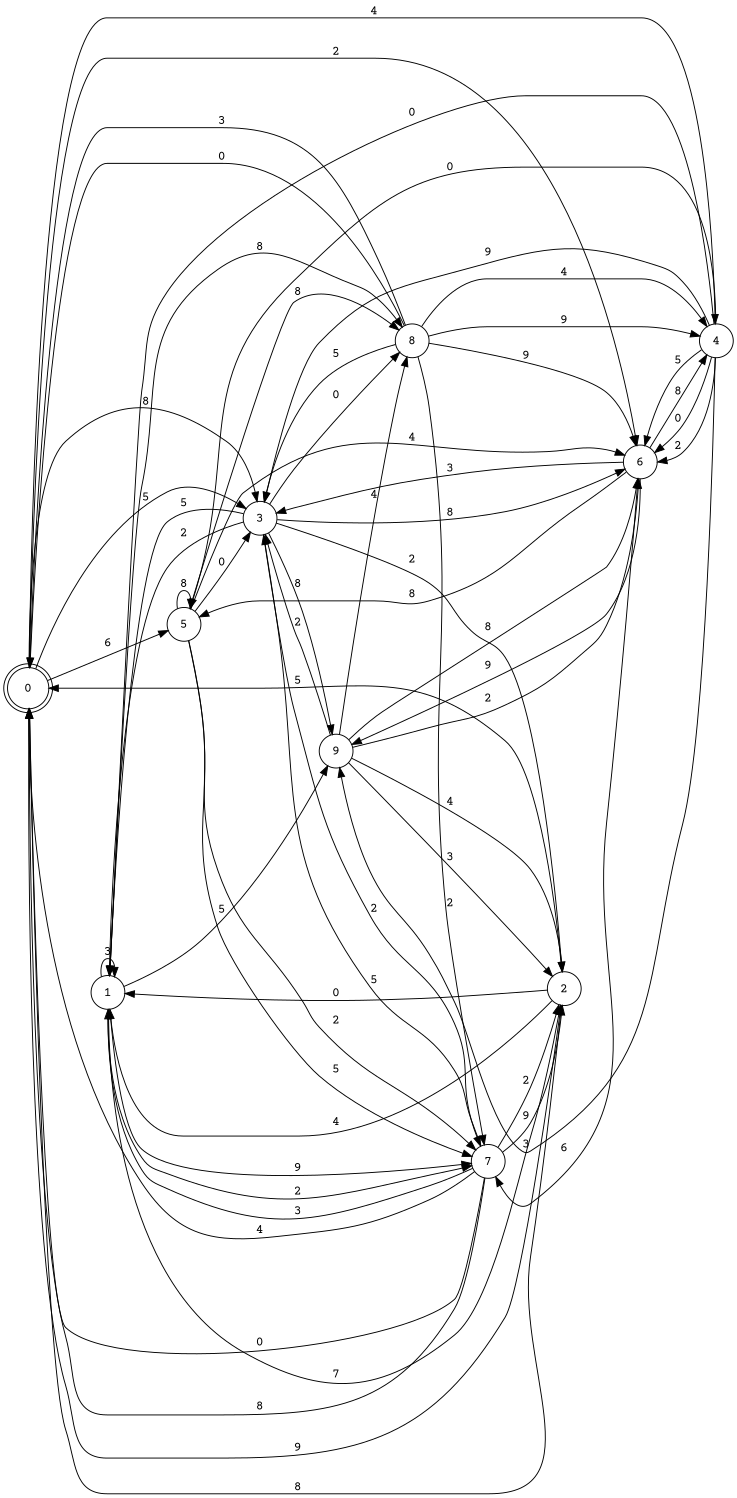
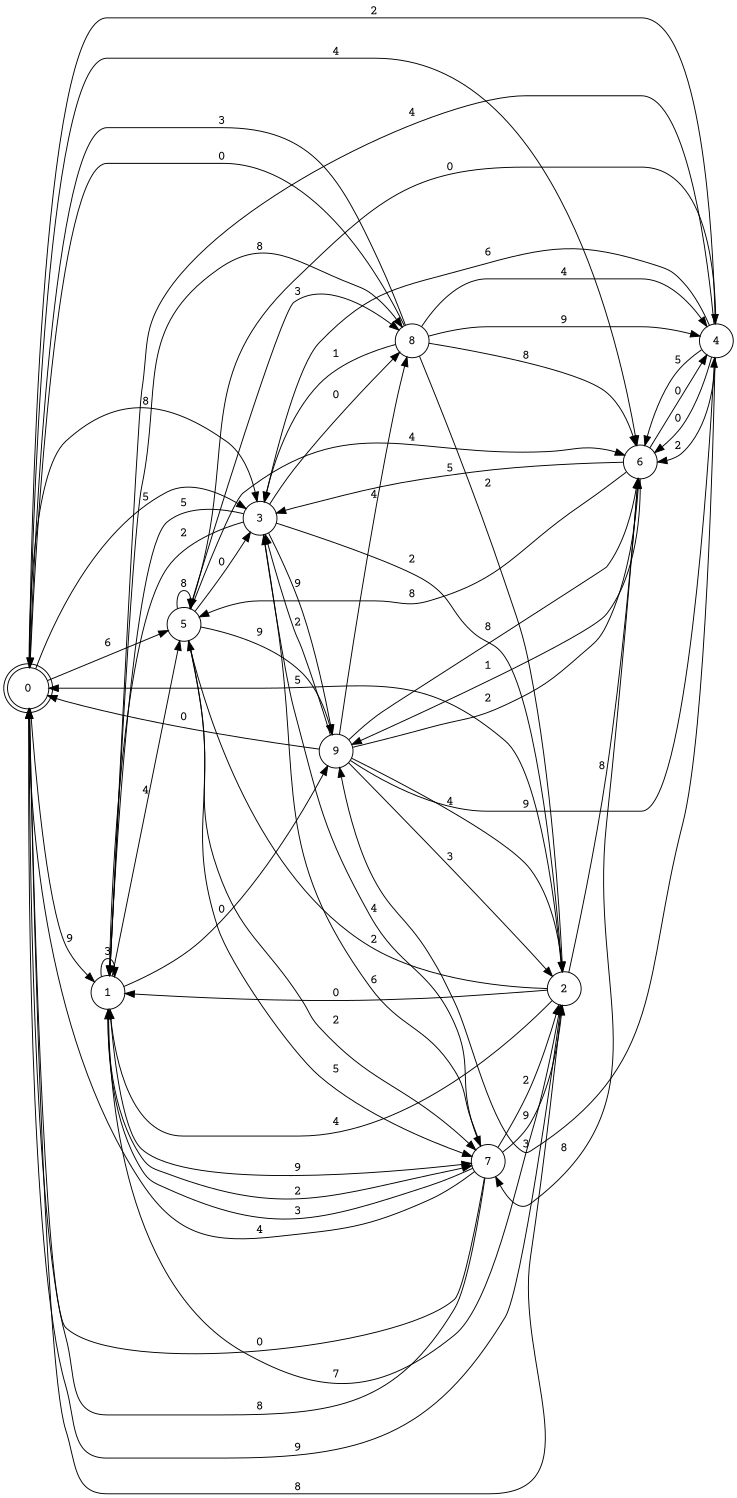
(374, 11) -> (374, 11)
(336, 51) -> (336, 51)
(412, 112) -> (412, 112)
(488, 252) -> (488, 252)
(298, 292) -> (298, 292)
(336, 353) -> (336, 353)
(526, 355) -> (526, 355)
(678, 391) -> (678, 391)
(450, 468) -> (450, 468)
(450, 519) -> (603, 792)
(298, 584) -> (298, 584)
none -> (274, 652)
(488, 665) -> (488, 665)
none -> (187, 728)
none -> (673, 744)
(439, 747) -> (526, 651)
none -> (145, 813)
none -> (44, 847)
none -> (306, 891)
(374, 908) -> (374, 908)
(222, 909) -> (222, 909)
(374, 980) -> (374, 980)
(564, 1148) -> (564, 1148)
